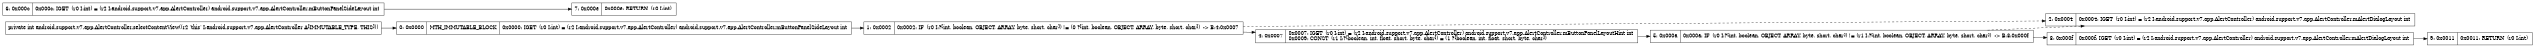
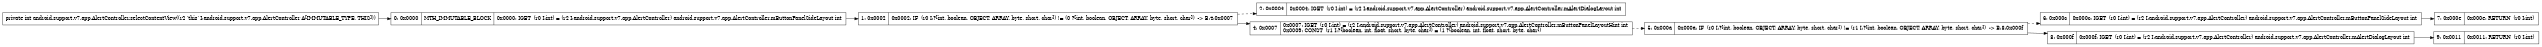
(2034, 28) -> (2032, 24)
(1642, 36) -> (1637, 28)
